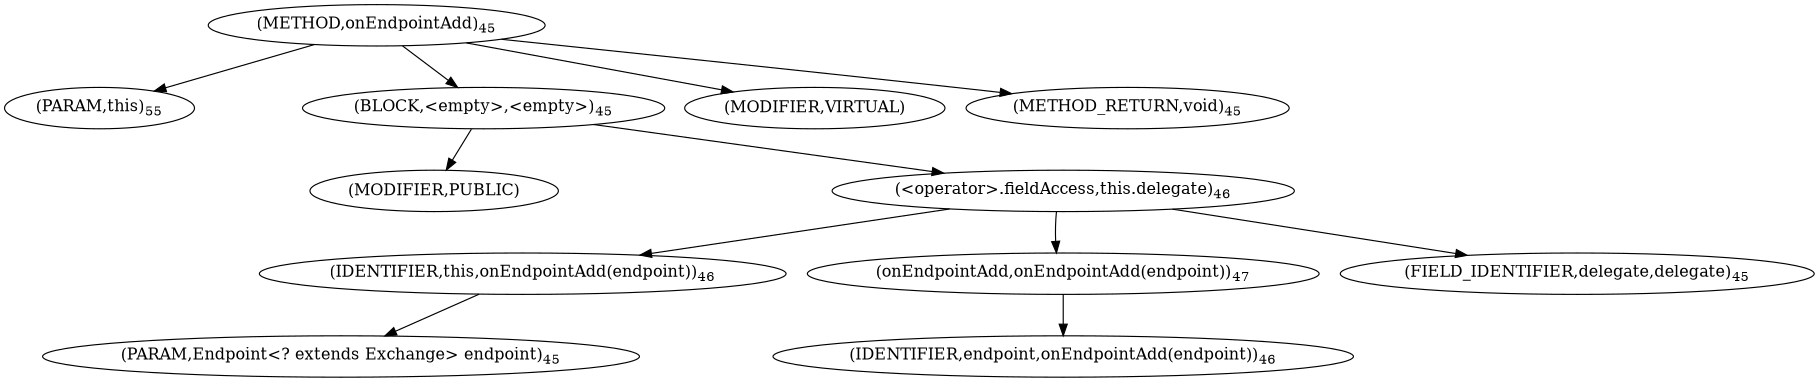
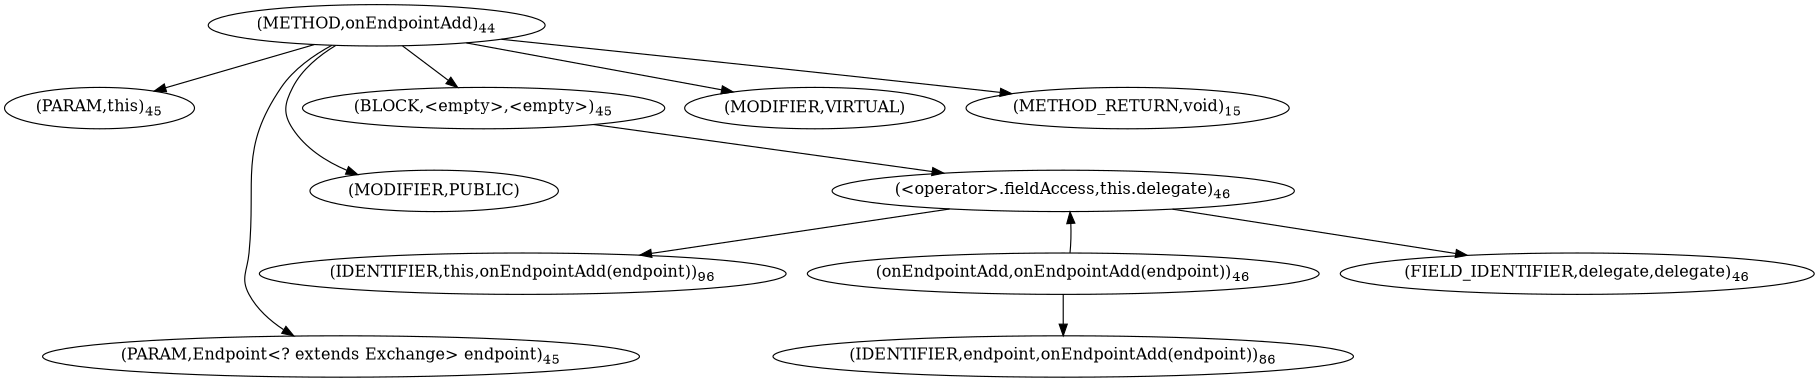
(488, 24) -> (488, 24)
(154, 106) -> (154, 106)
(1233, 106) -> (1233, 106)
(462, 145) -> (286, 113)
(1056, 227) -> (1071, 238)
(707, 272) -> (707, 272)
(1241, 272) -> (1241, 272)
(1741, 272) -> (1741, 272)
(437, 313) -> (251, 180)
(1268, 355) -> (1268, 355)
